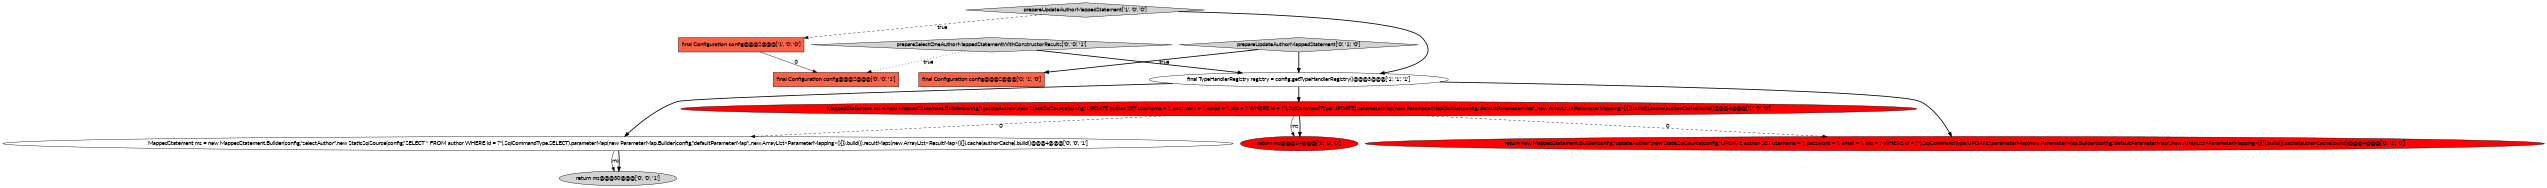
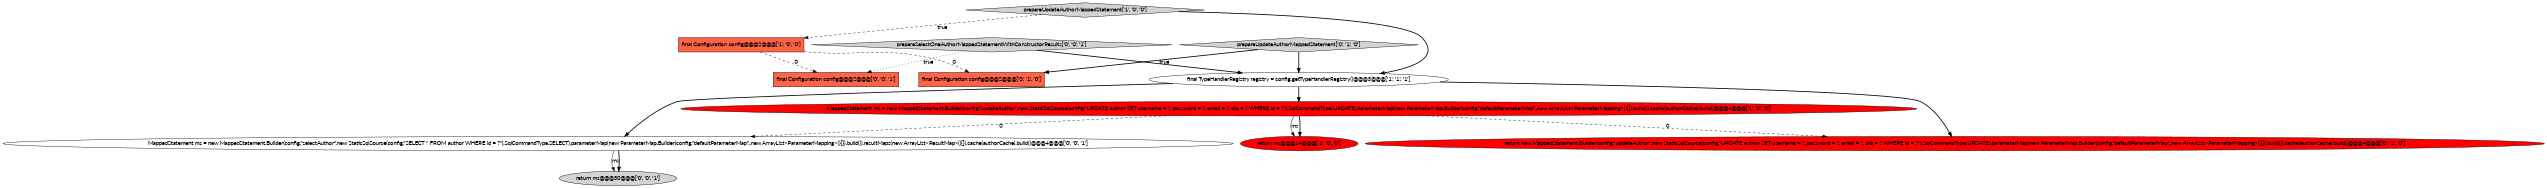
none -> (886, 52)
(787, 62) -> (787, 62)
